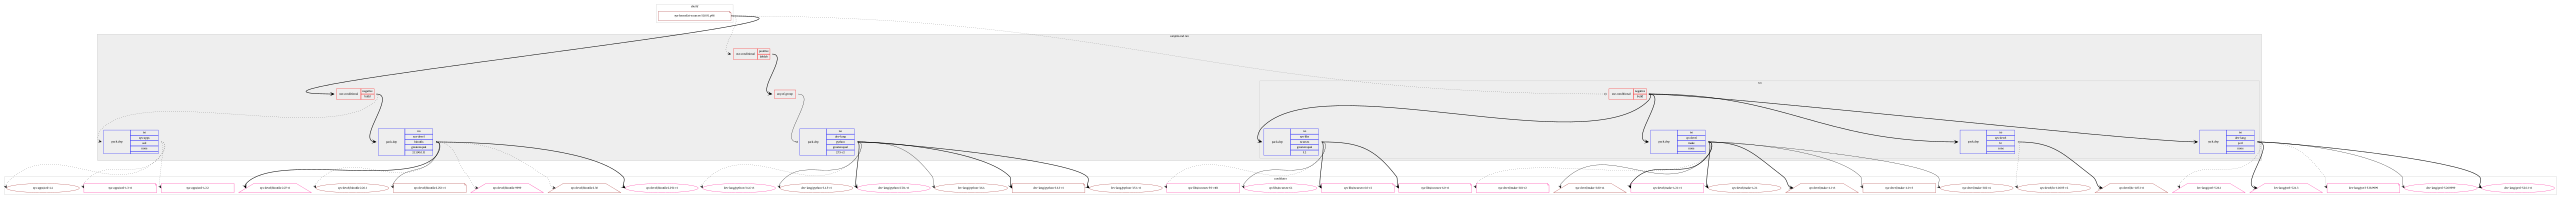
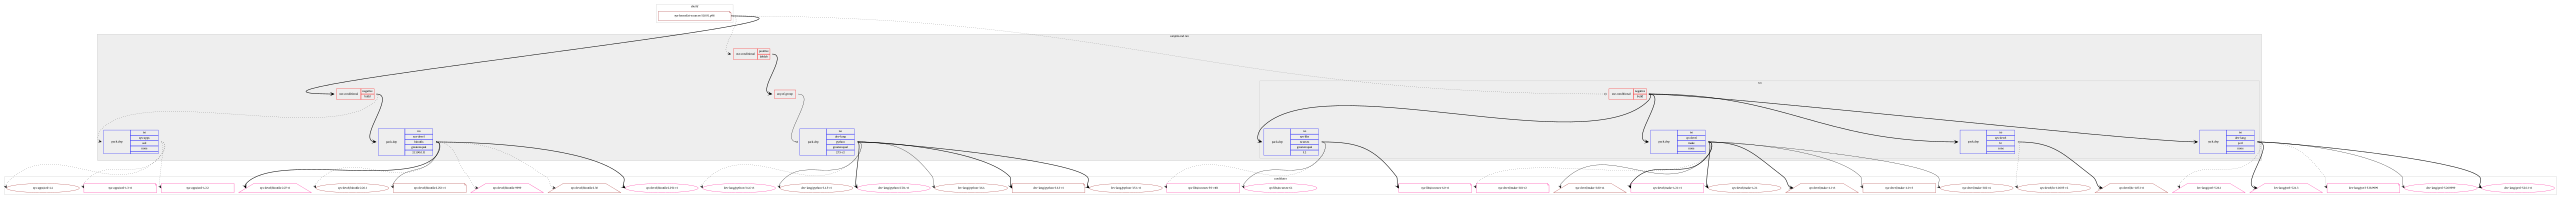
(1358, 188) -> none
